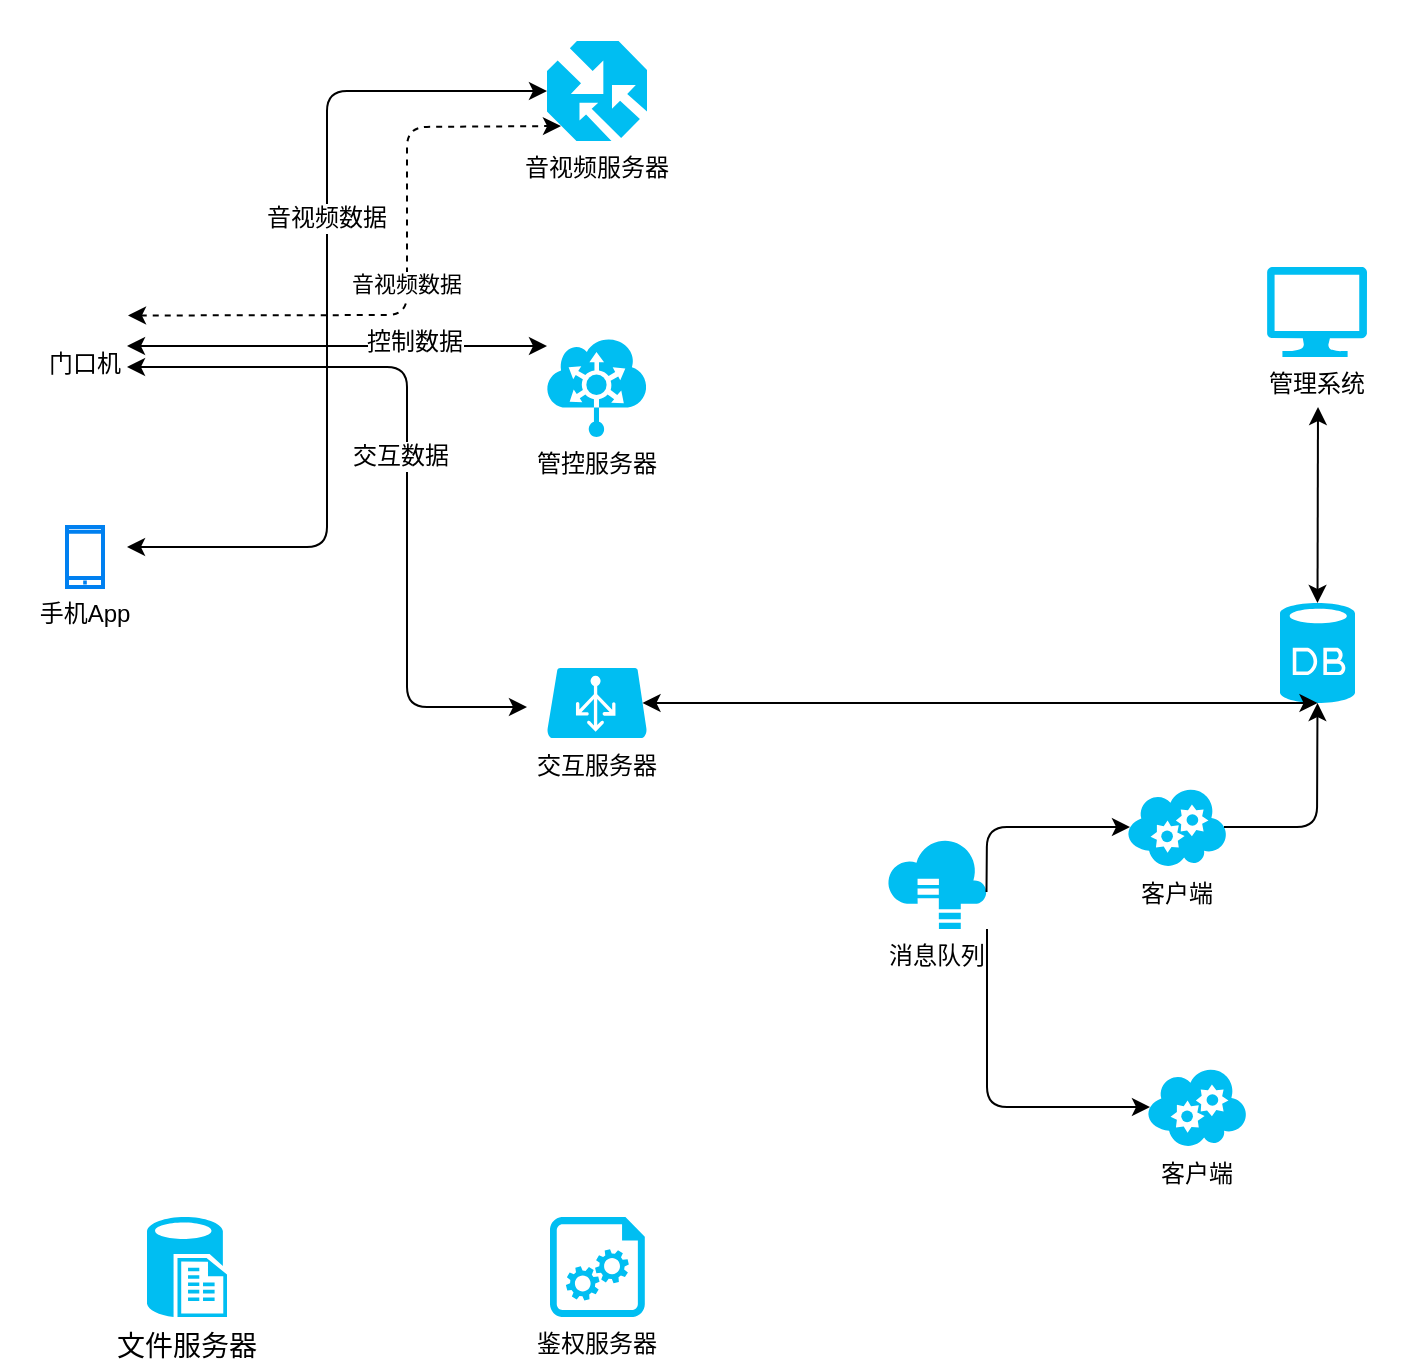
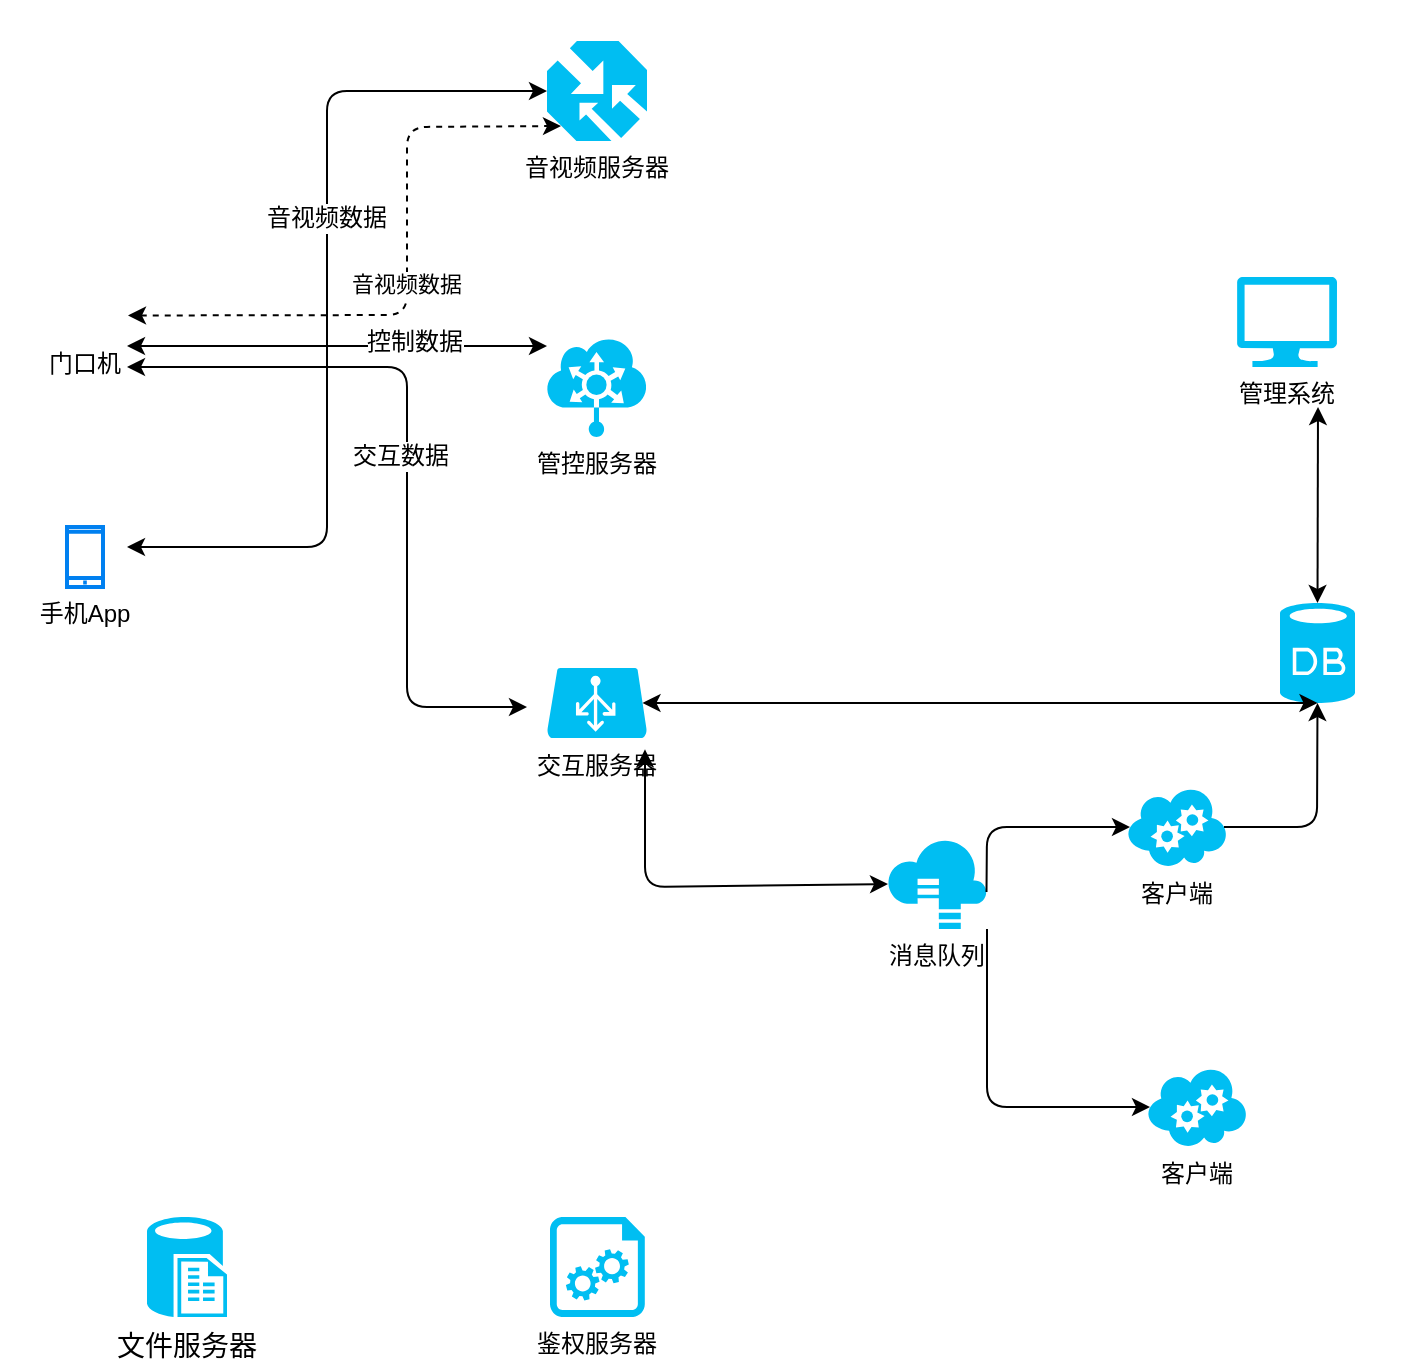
(1317, 312) -> (1287, 322)
none -> (705, 886)
